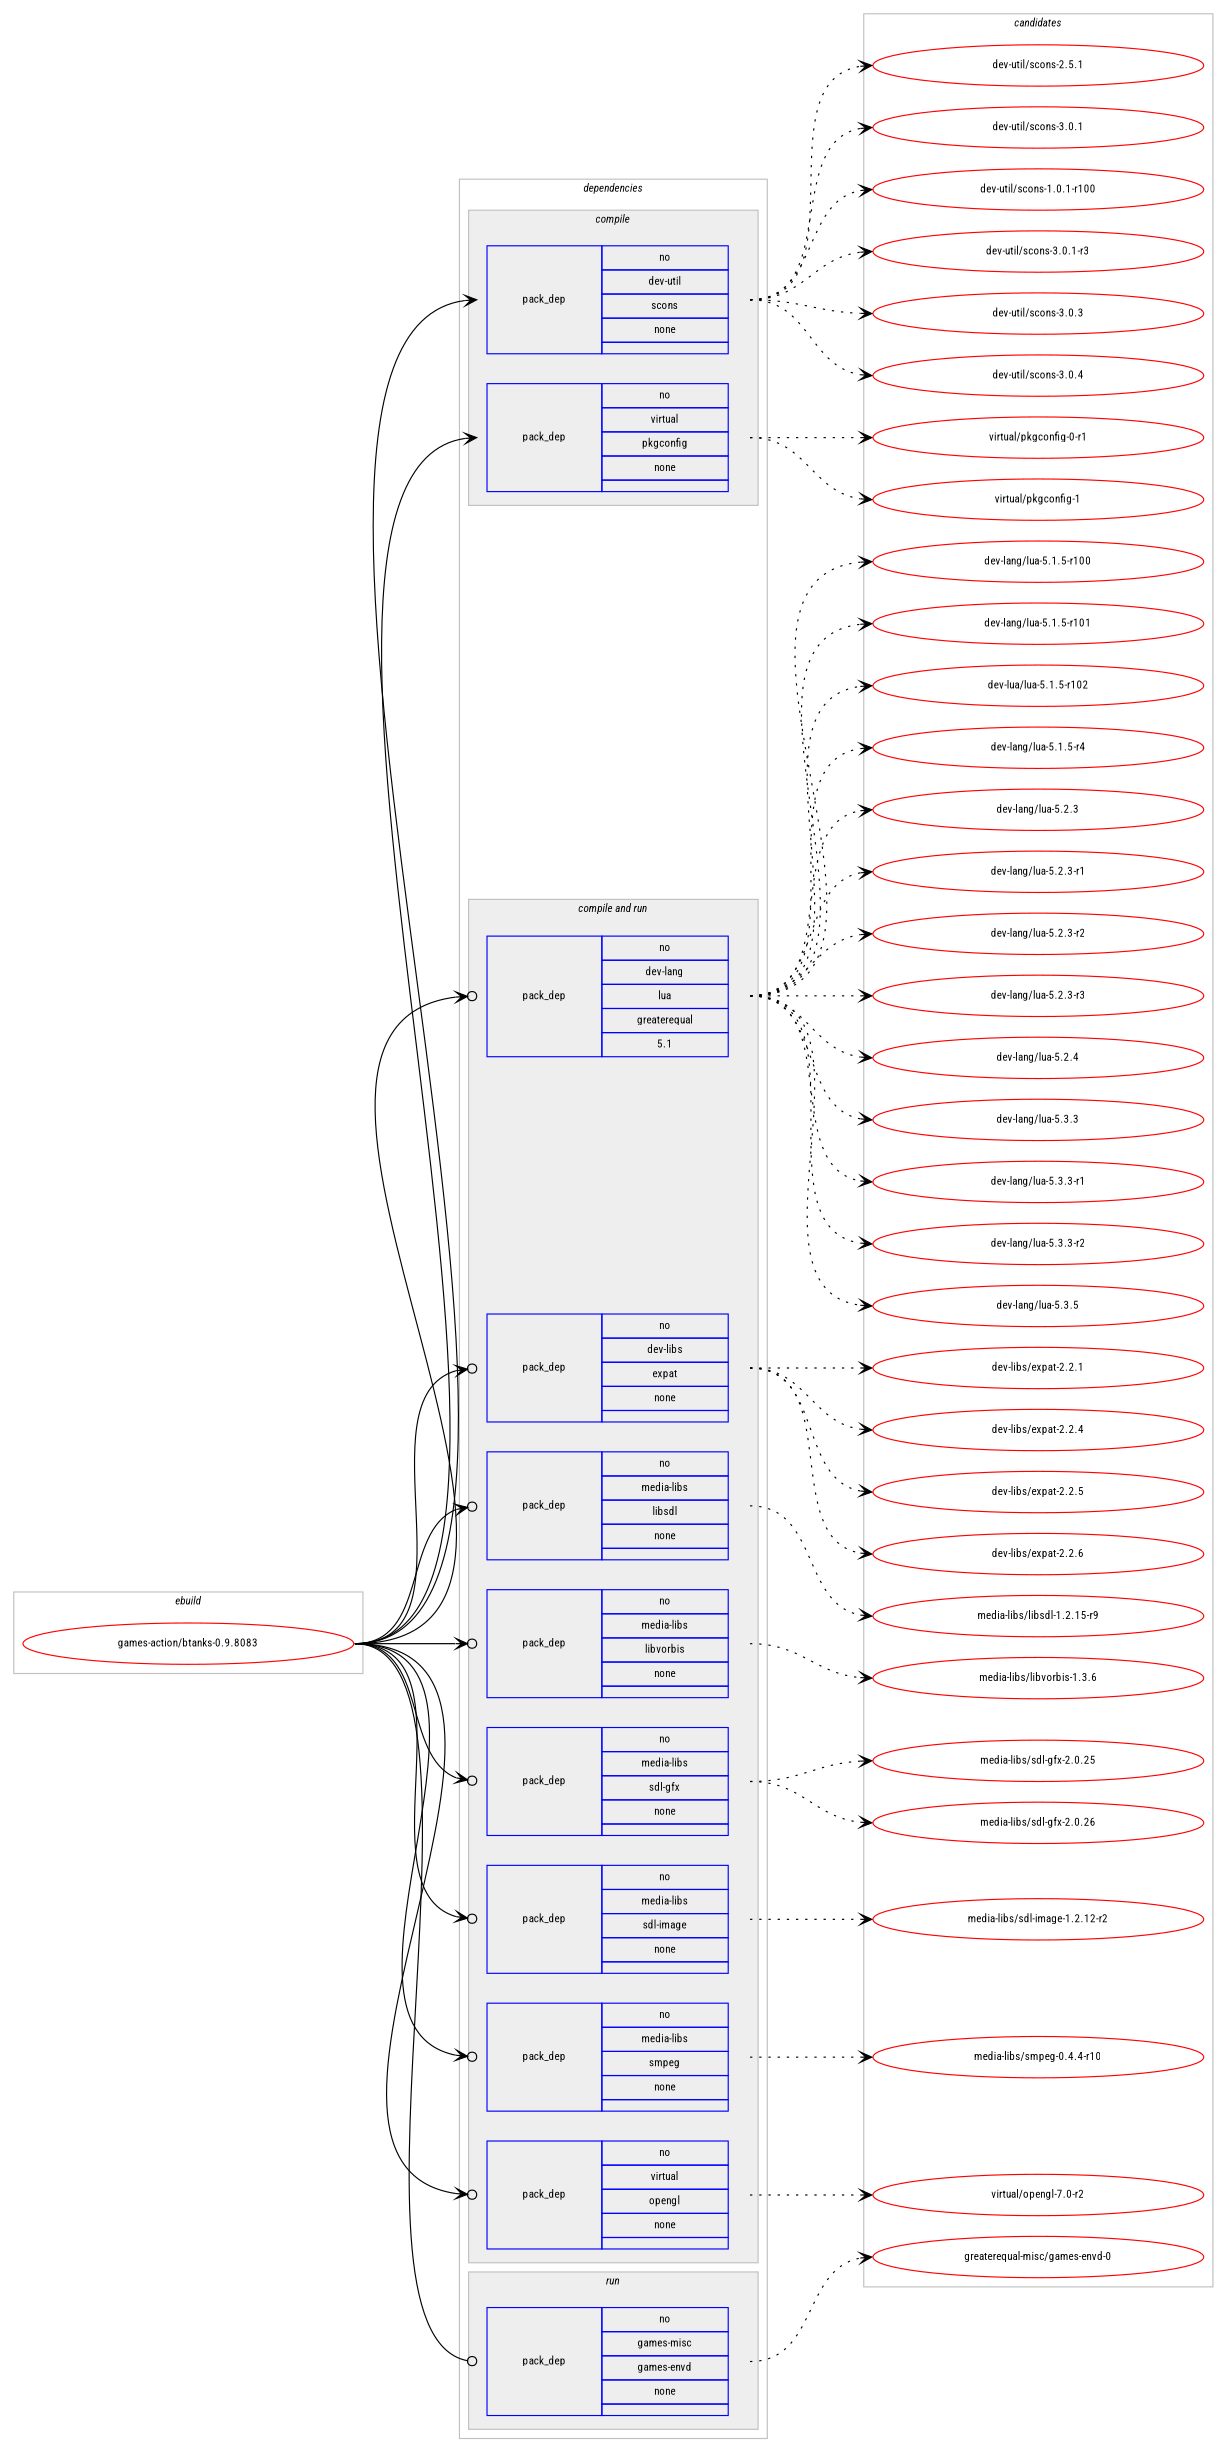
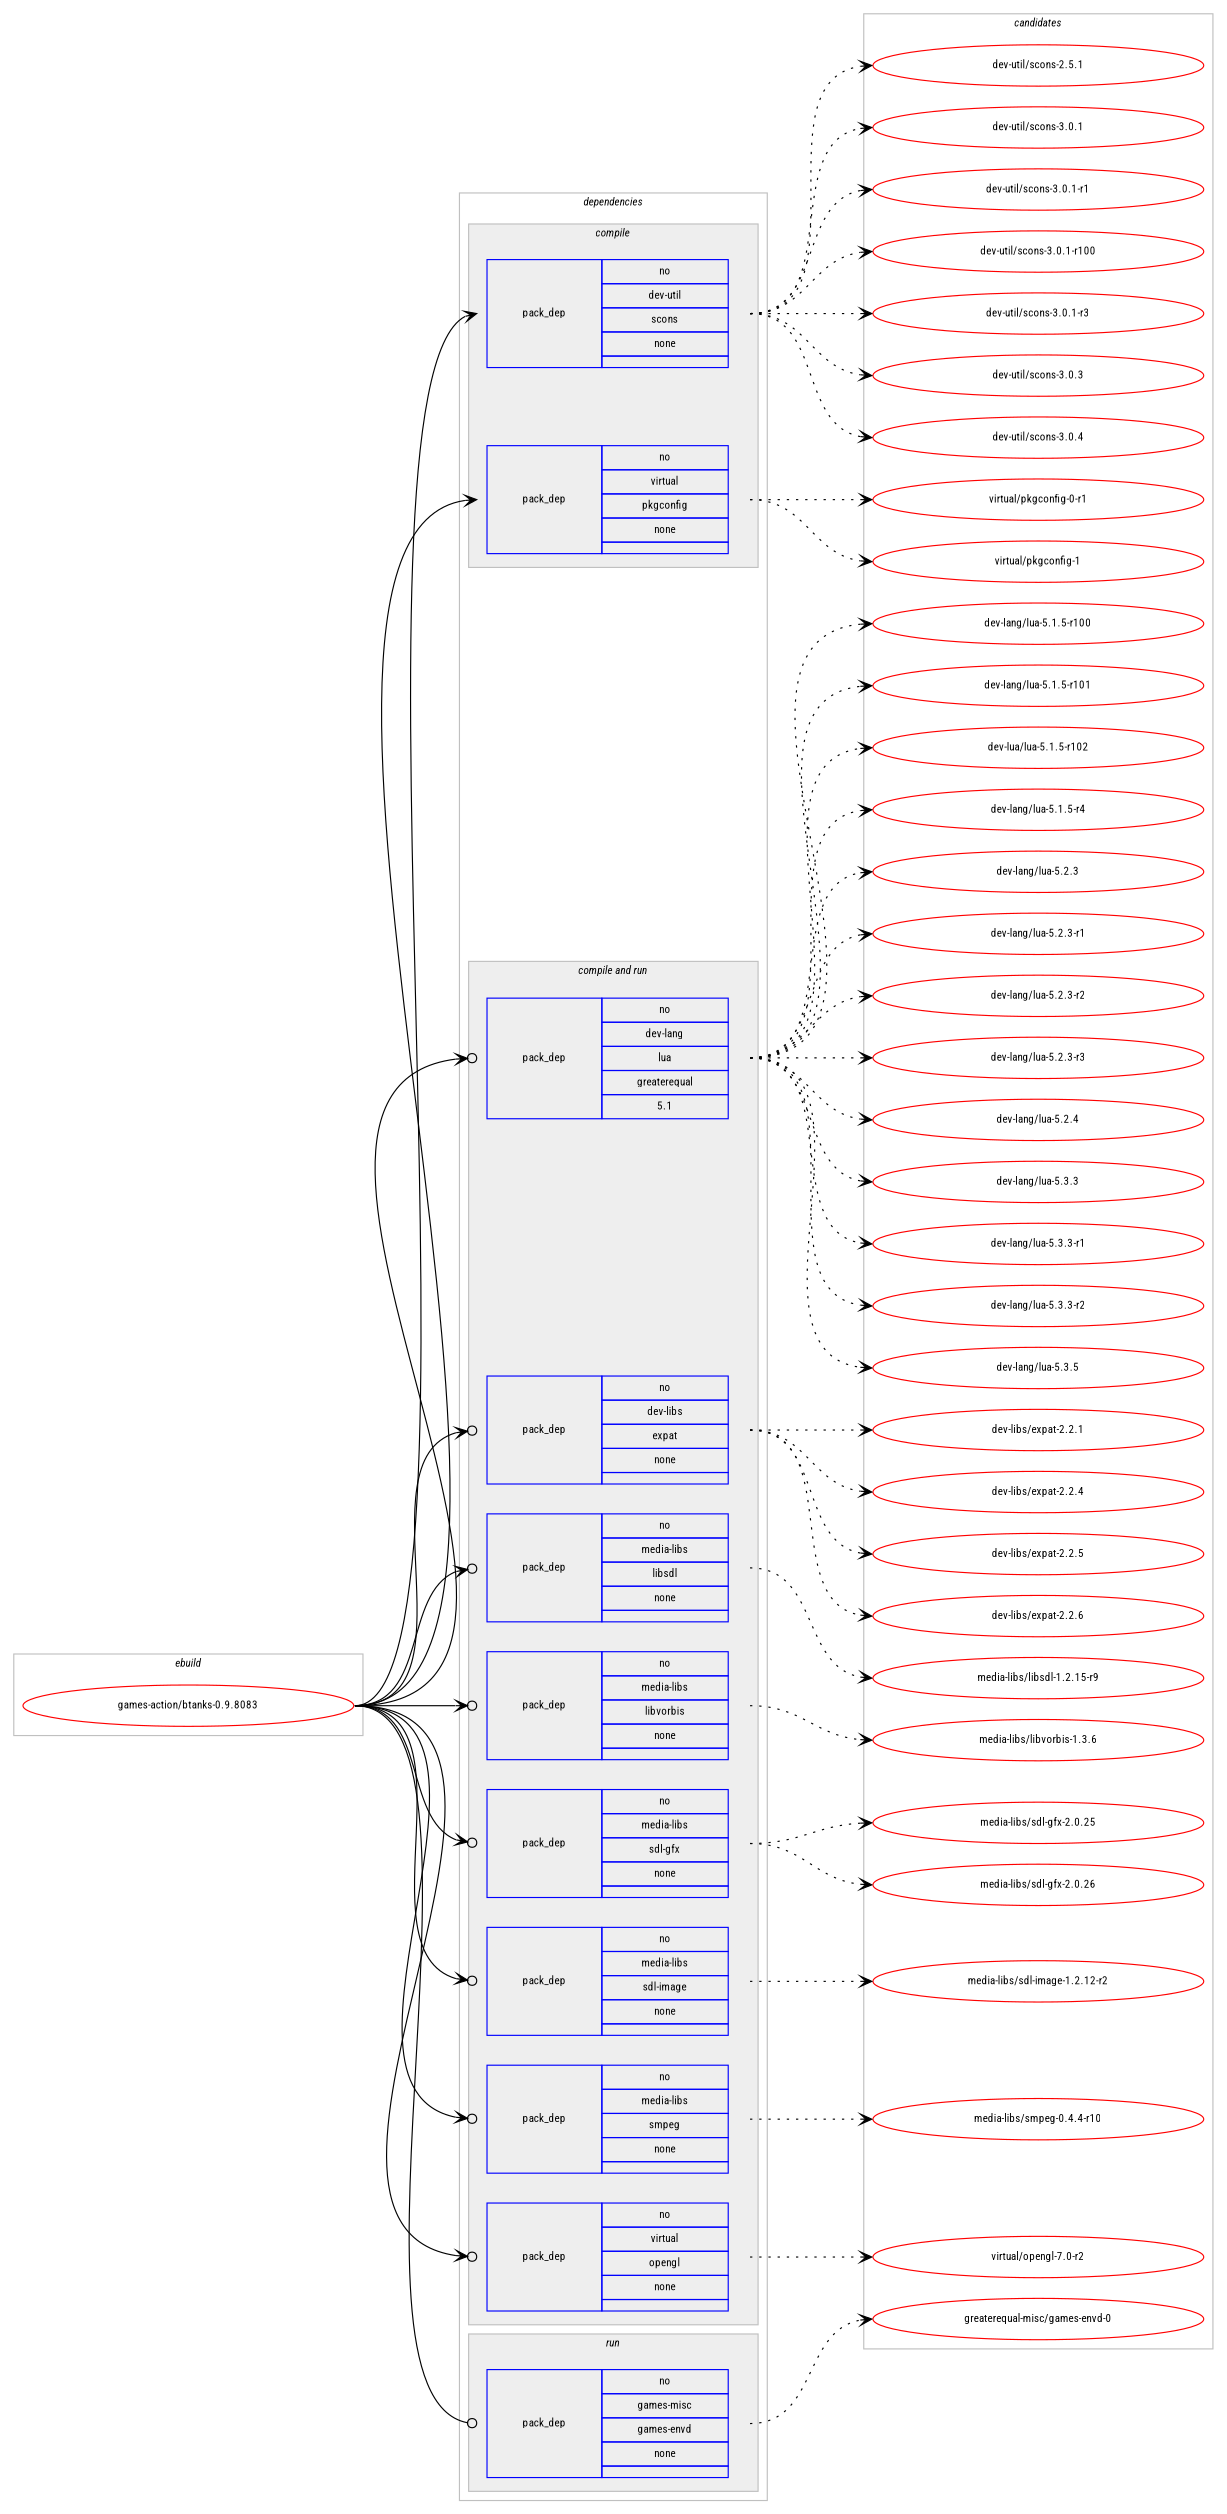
(1038, 190) -> (1038, 252)
none -> (1038, 190)
